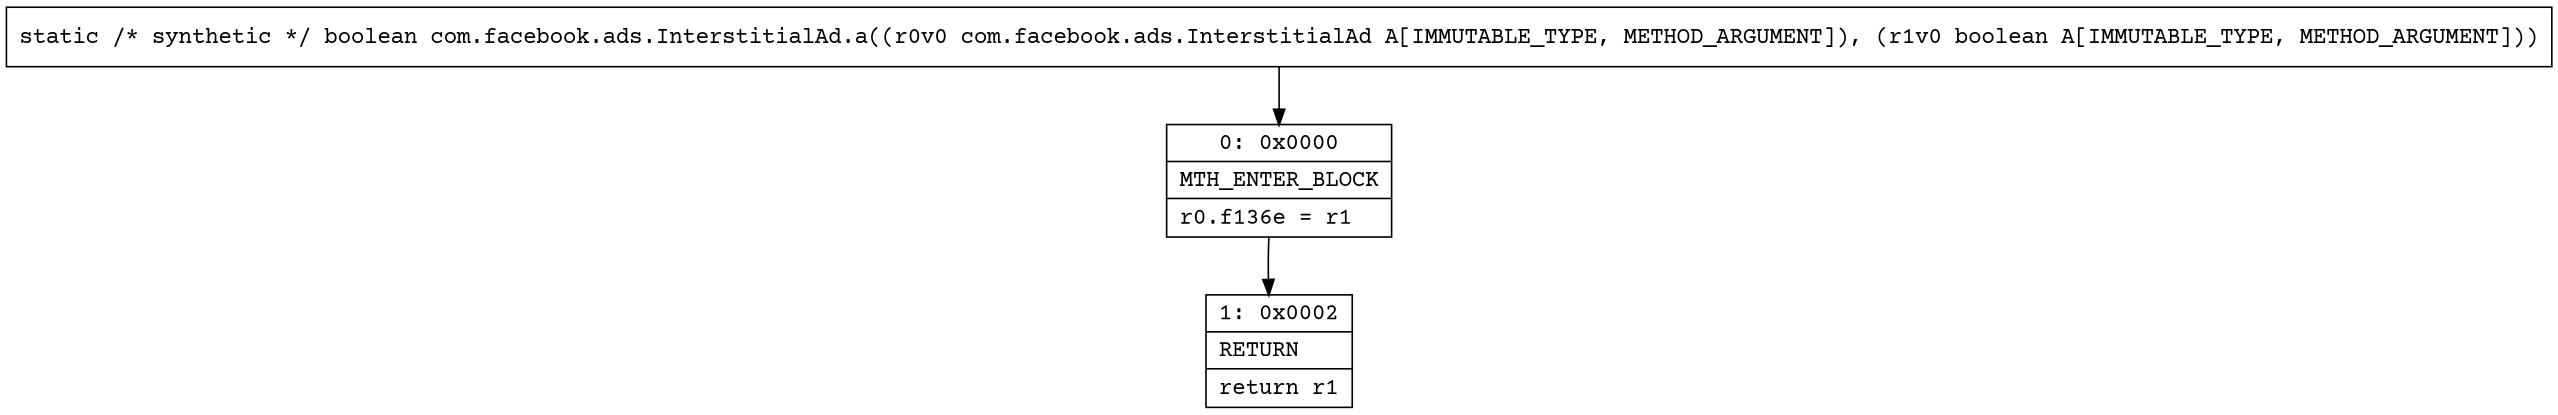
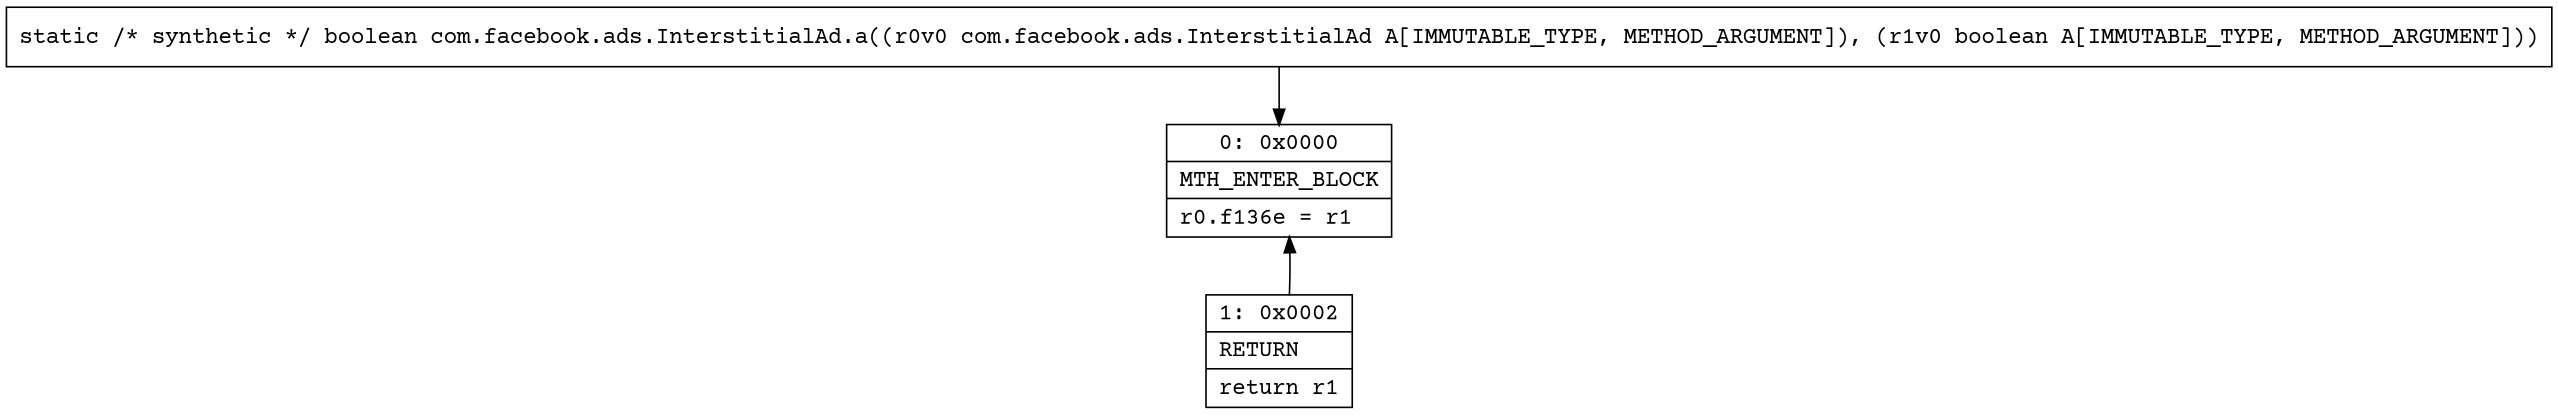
(1268, 258) -> (1290, 274)
